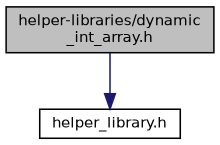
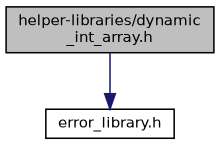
(110, 124) -> (110, 124)
